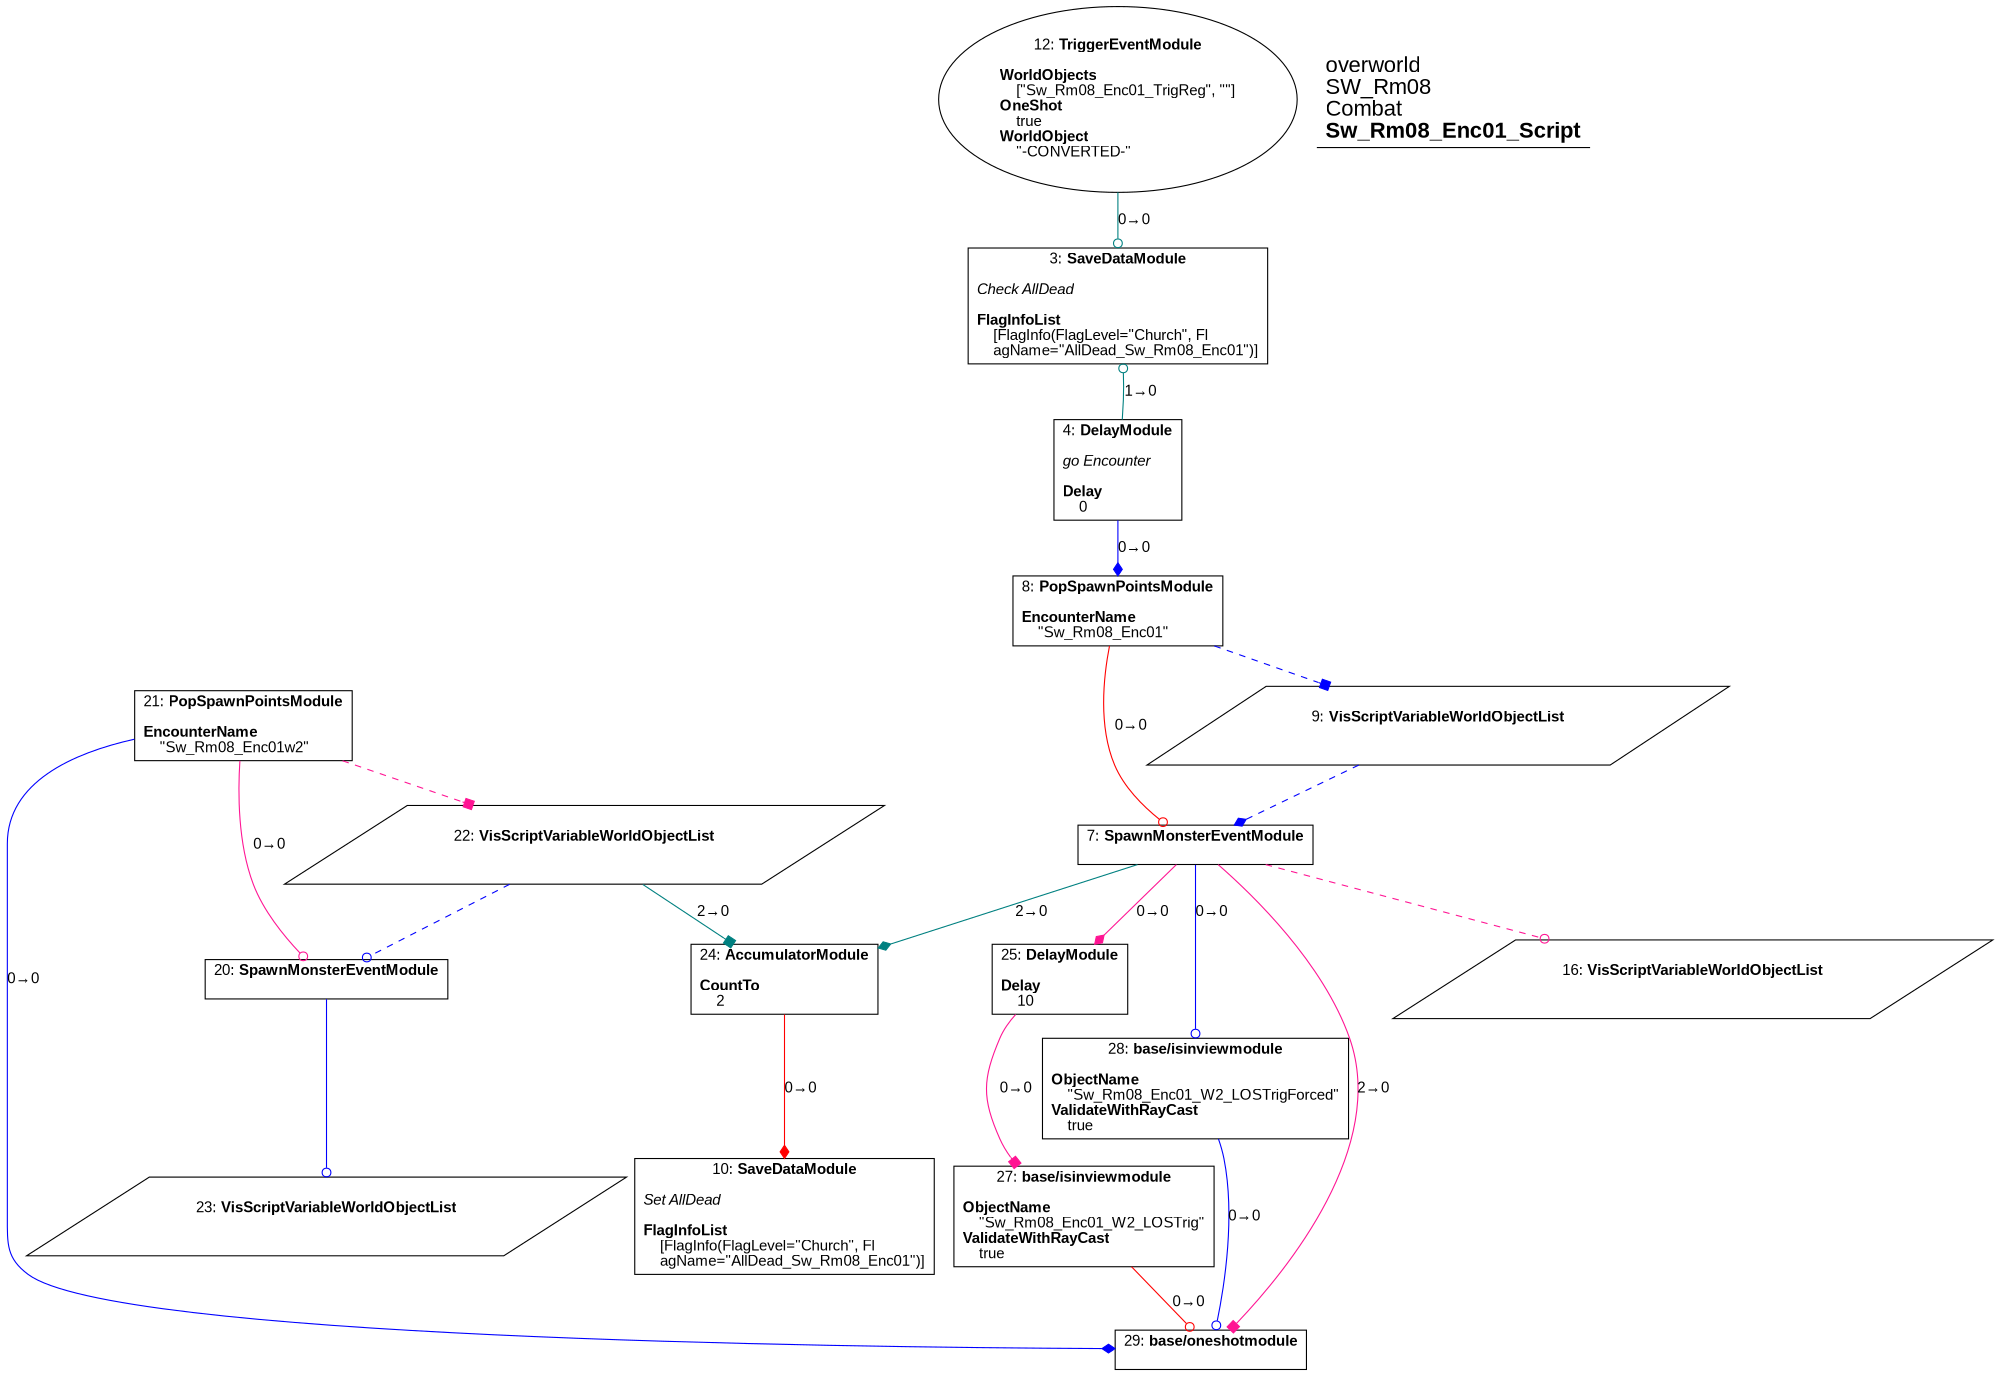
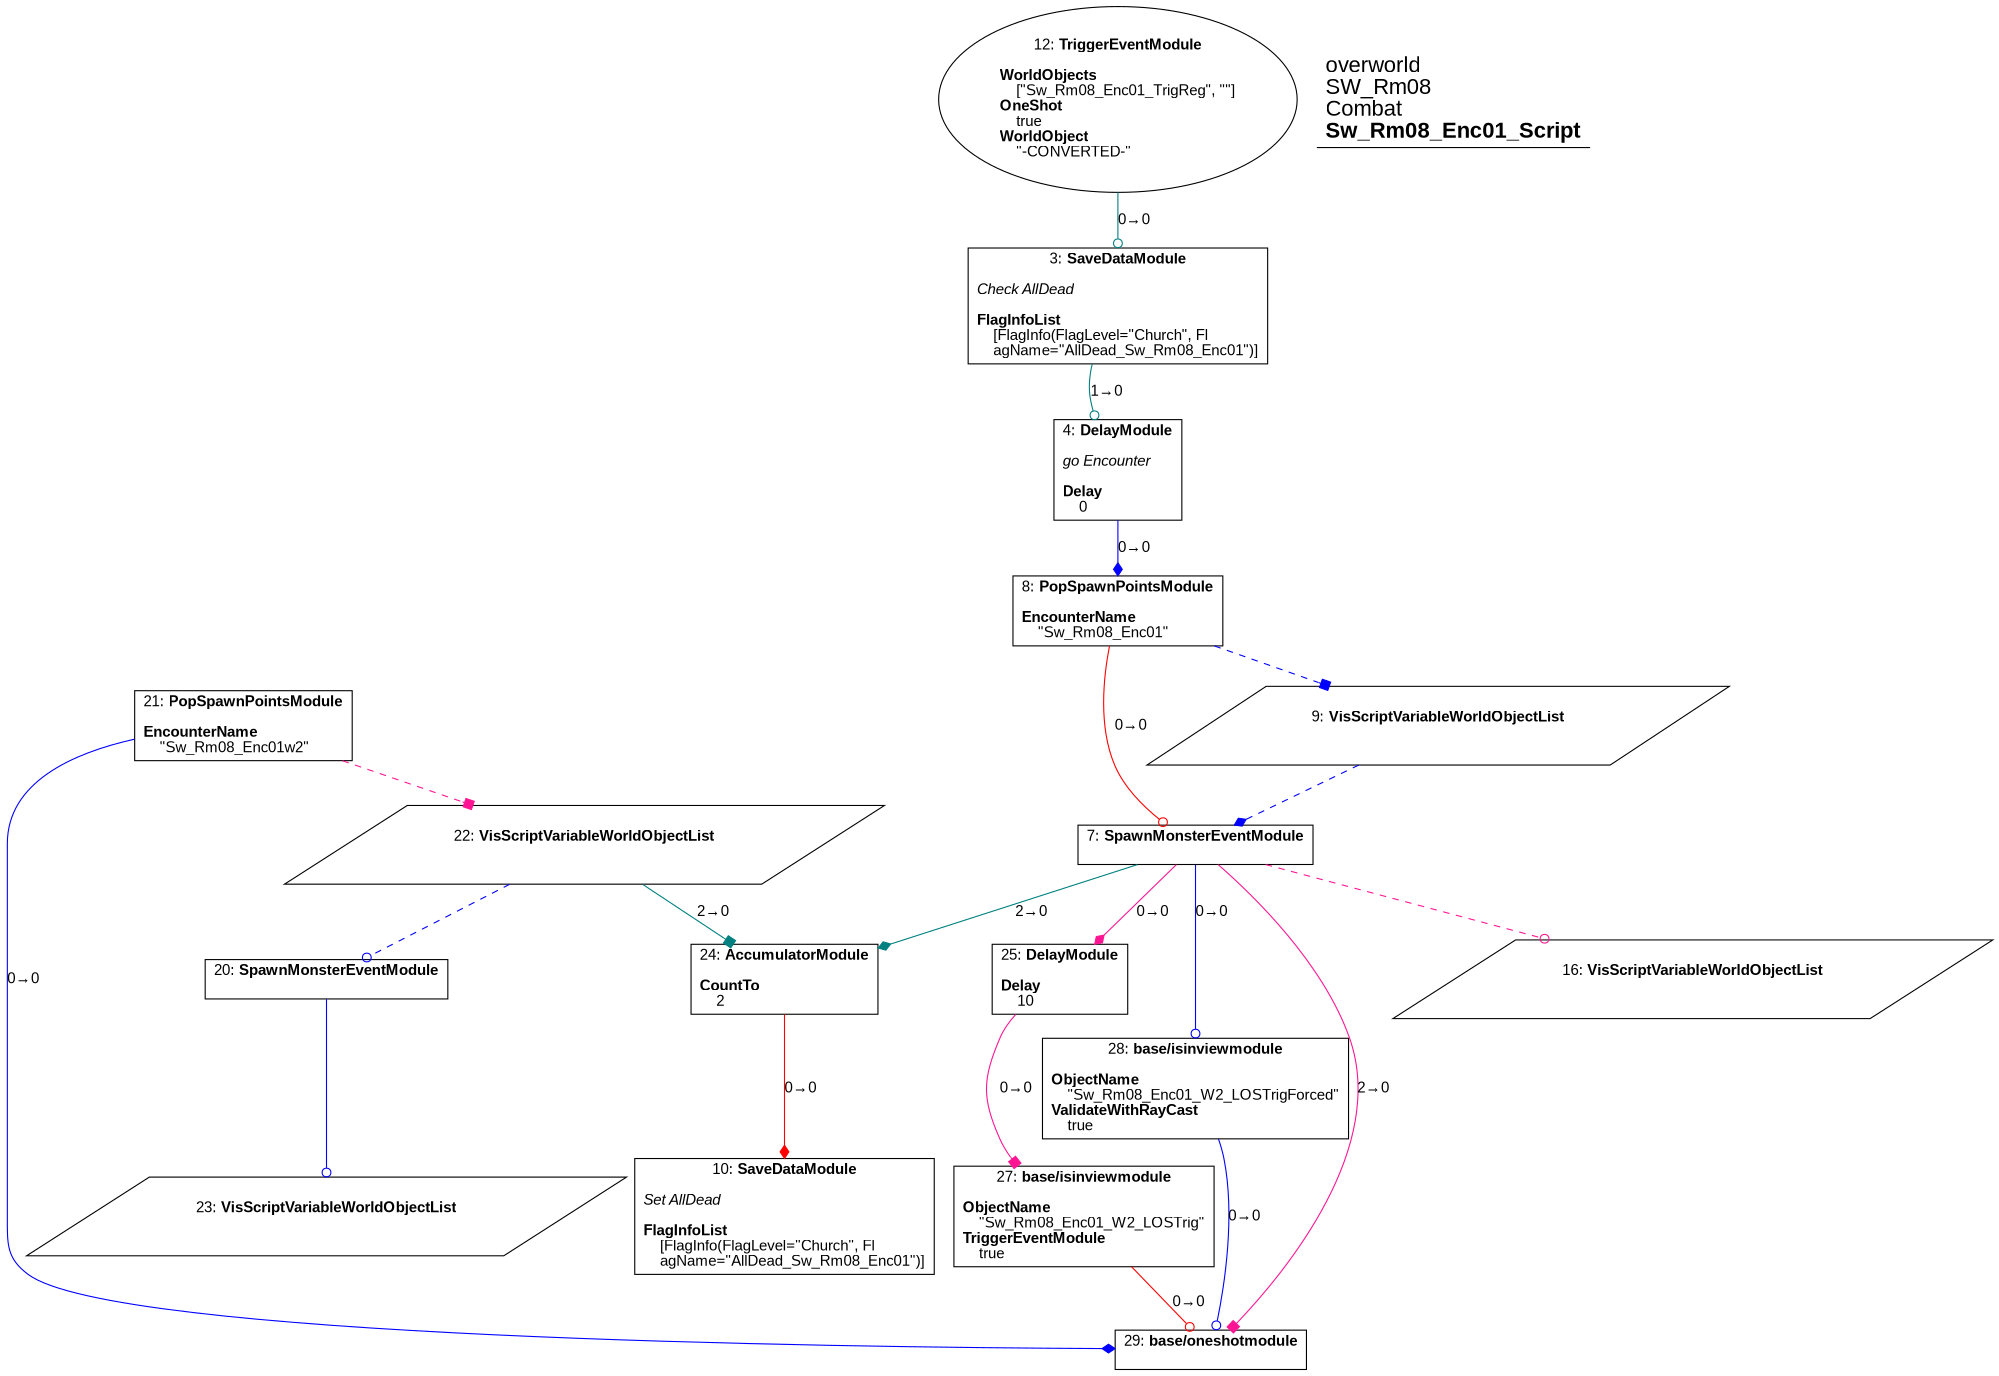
(1123, 396) -> (1089, 388)
(247, 864) -> none
(1036, 1238) -> (1034, 1238)
